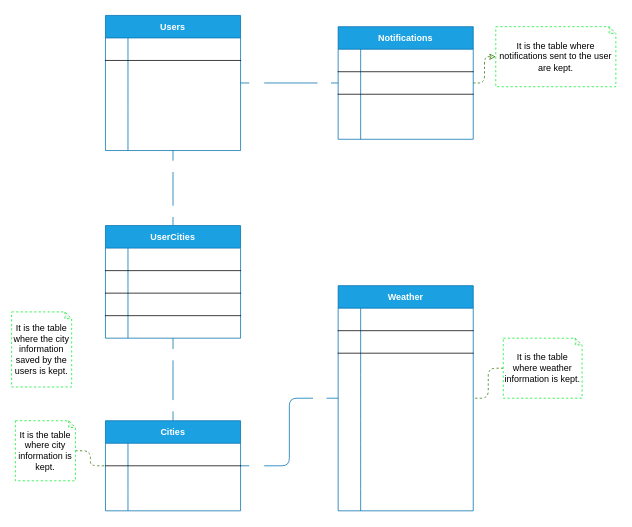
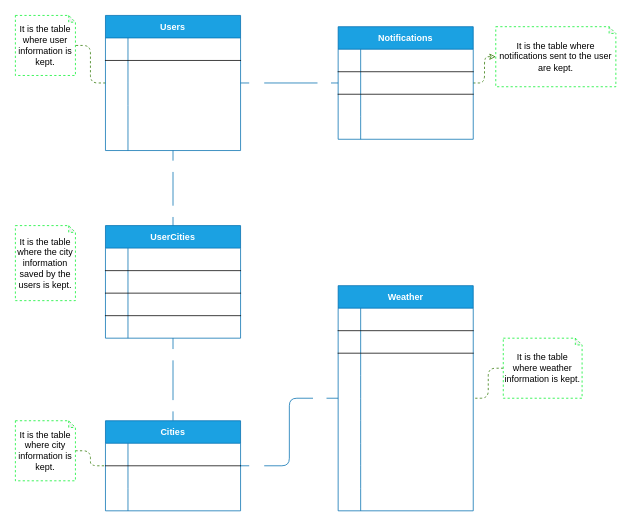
none -> (45, 45)
none -> (90, 63)
(42, 349) -> (45, 263)
